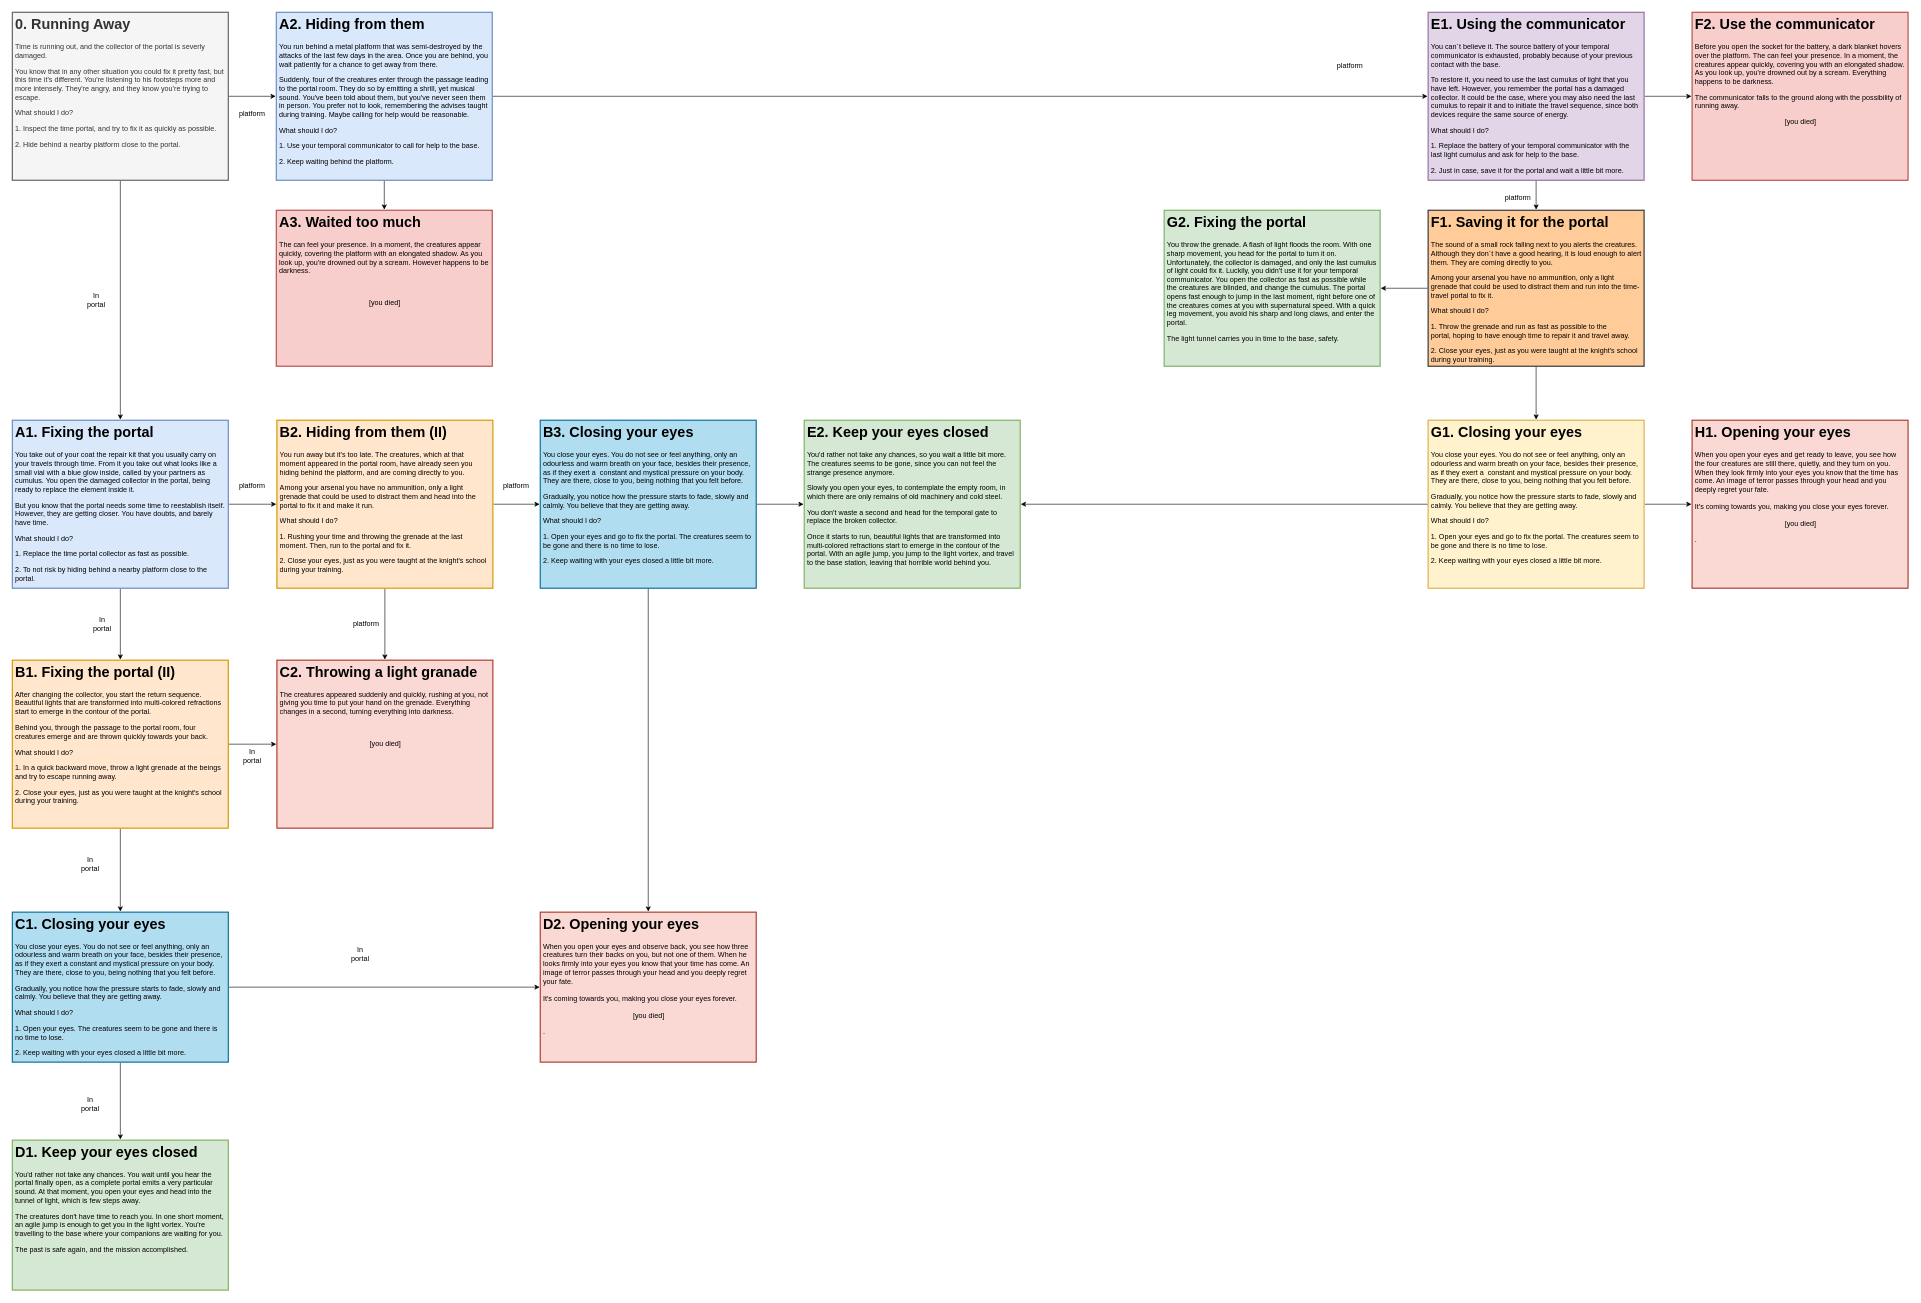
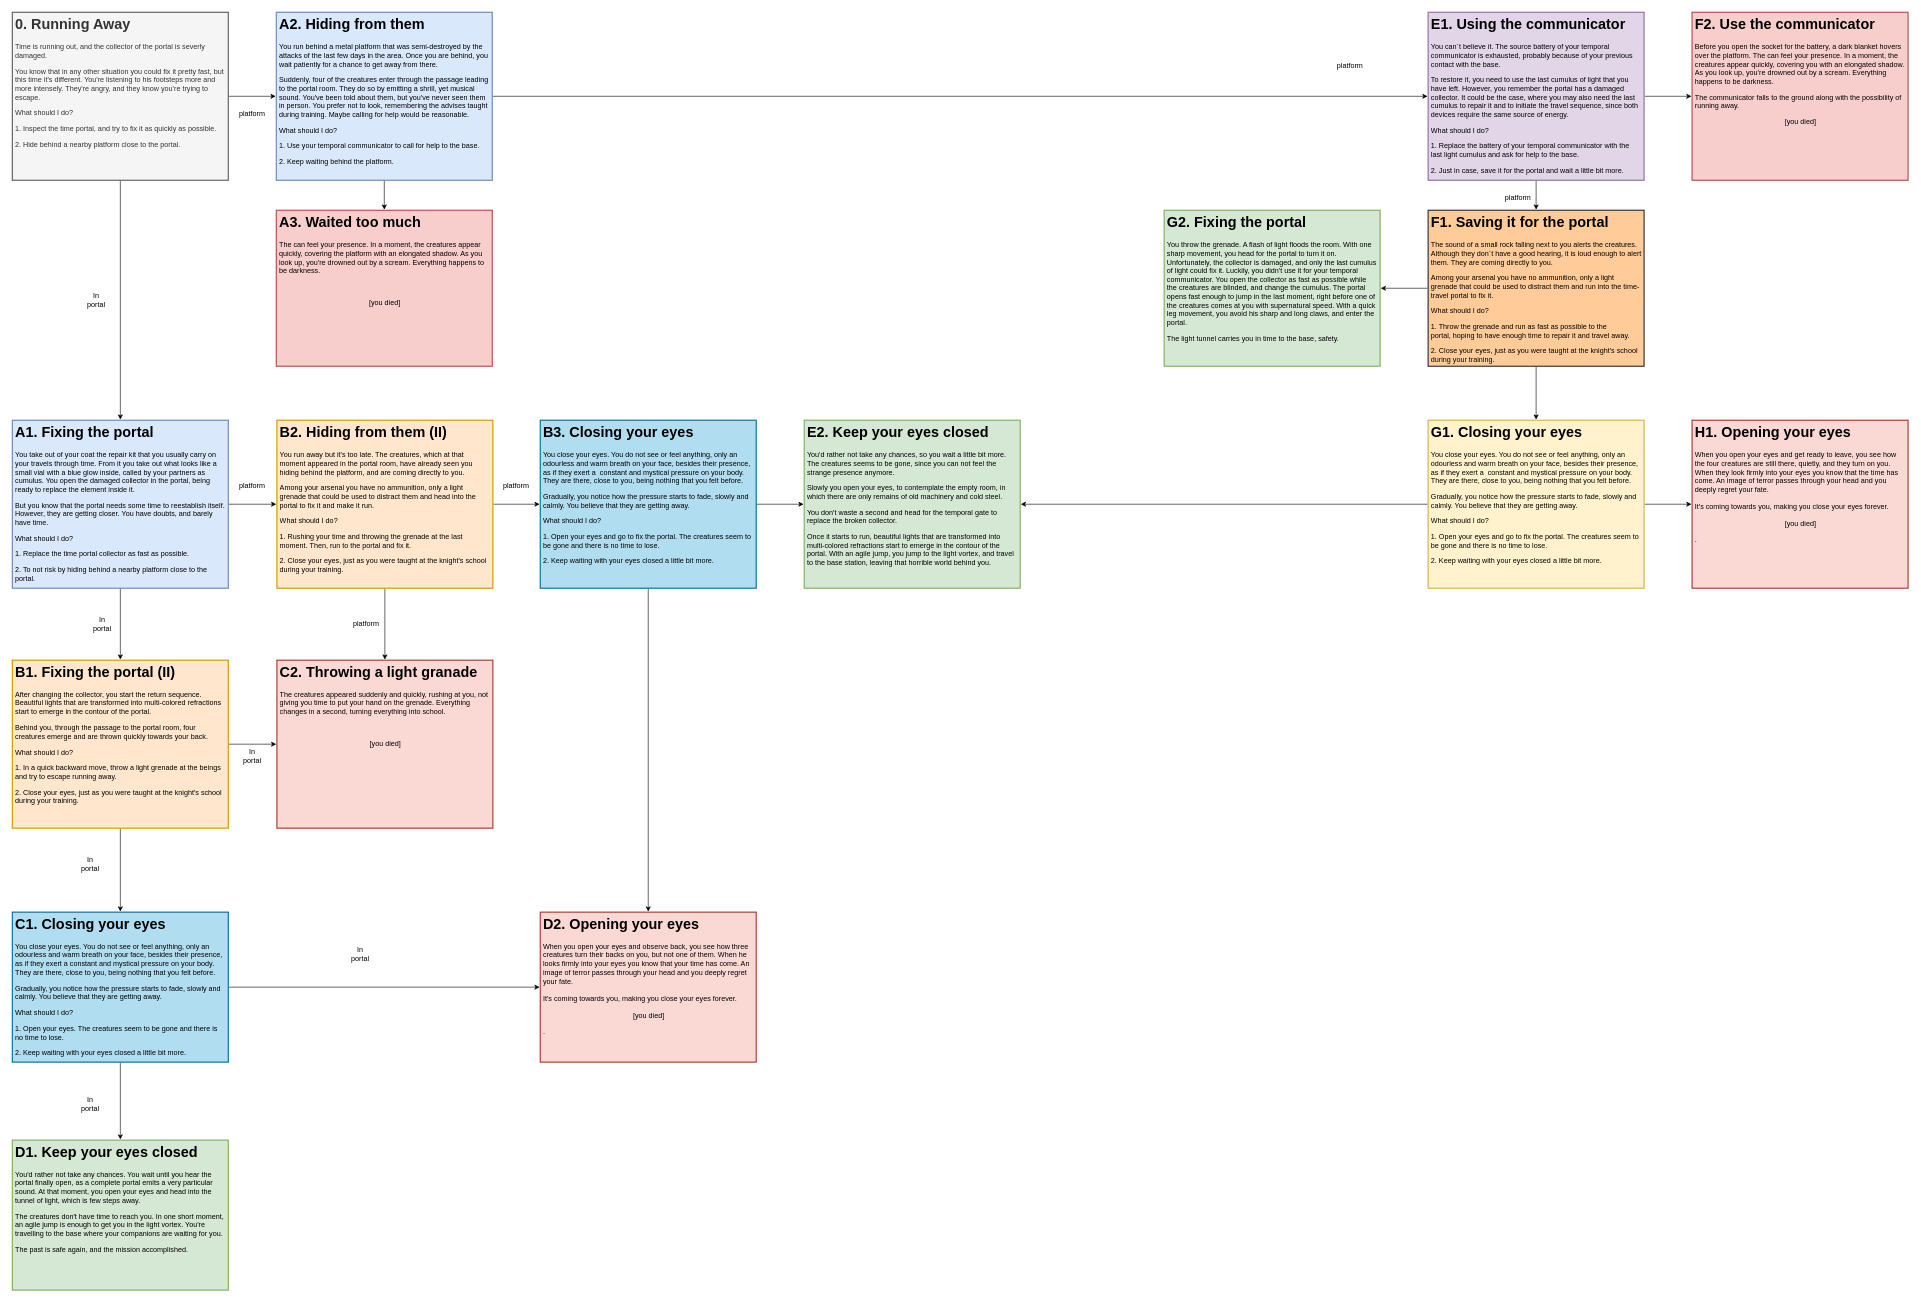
(385, 230) -> (385, 230)
(386, 680) -> (386, 676)
